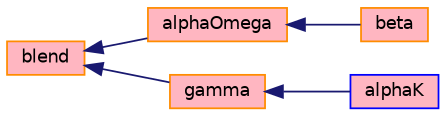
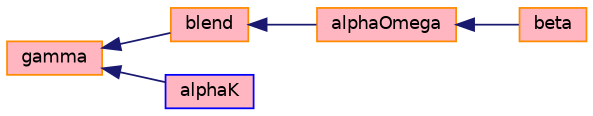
(136, 76) -> (145, 38)
